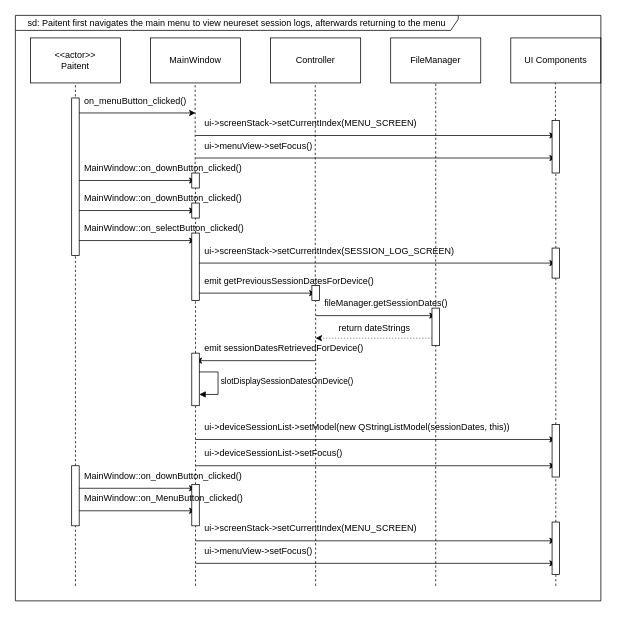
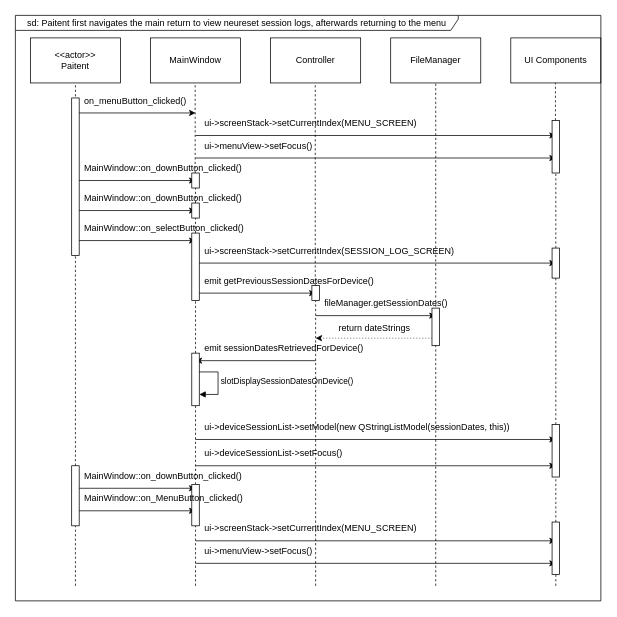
(237, 23) -> (237, 23)
